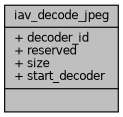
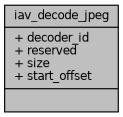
(60, 77) -> (53, 77)
